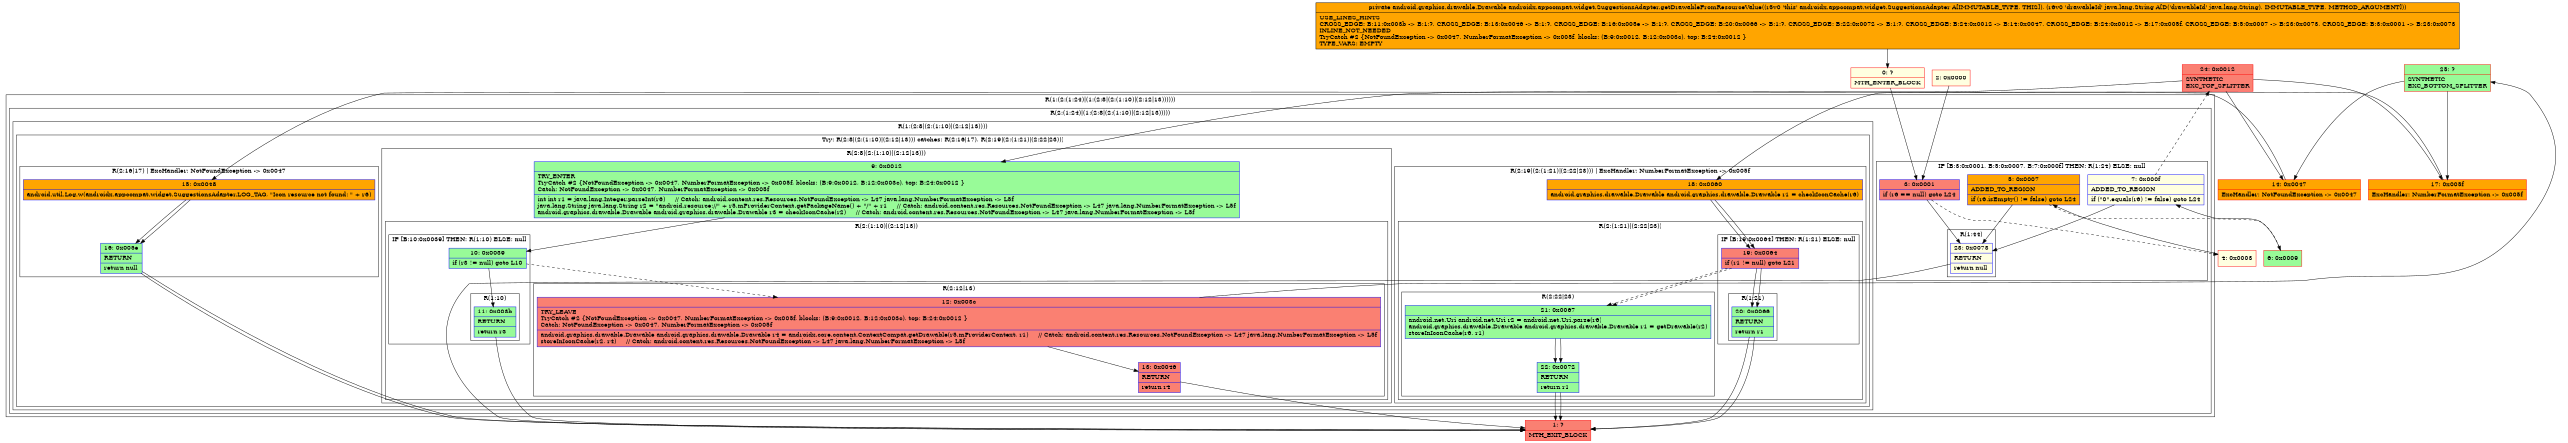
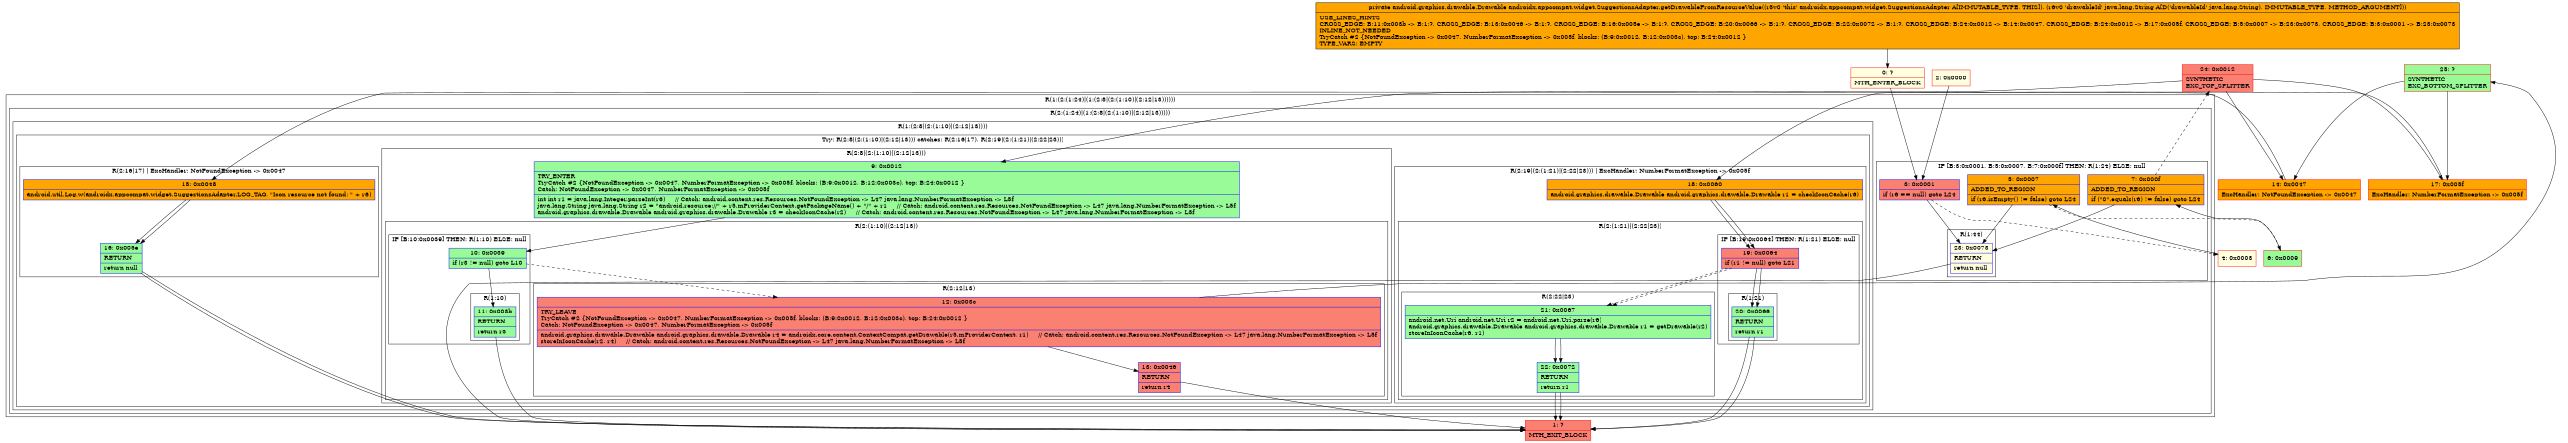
(2146, 190) -> (2146, 190)
